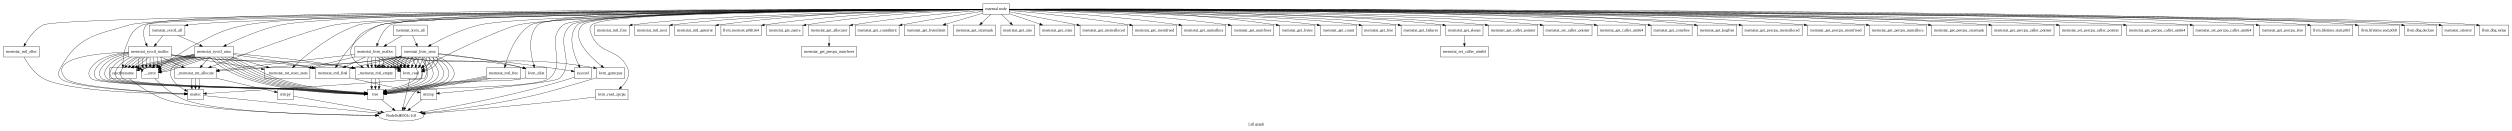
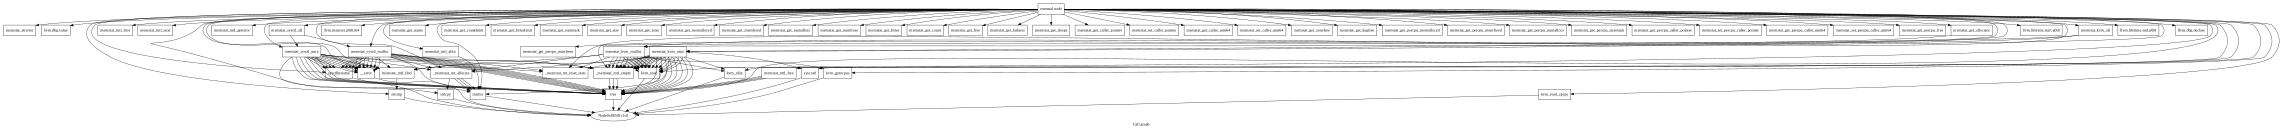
none -> (1570, 12)
none -> (185, 36)
(1464, 40) -> (1150, 16)
